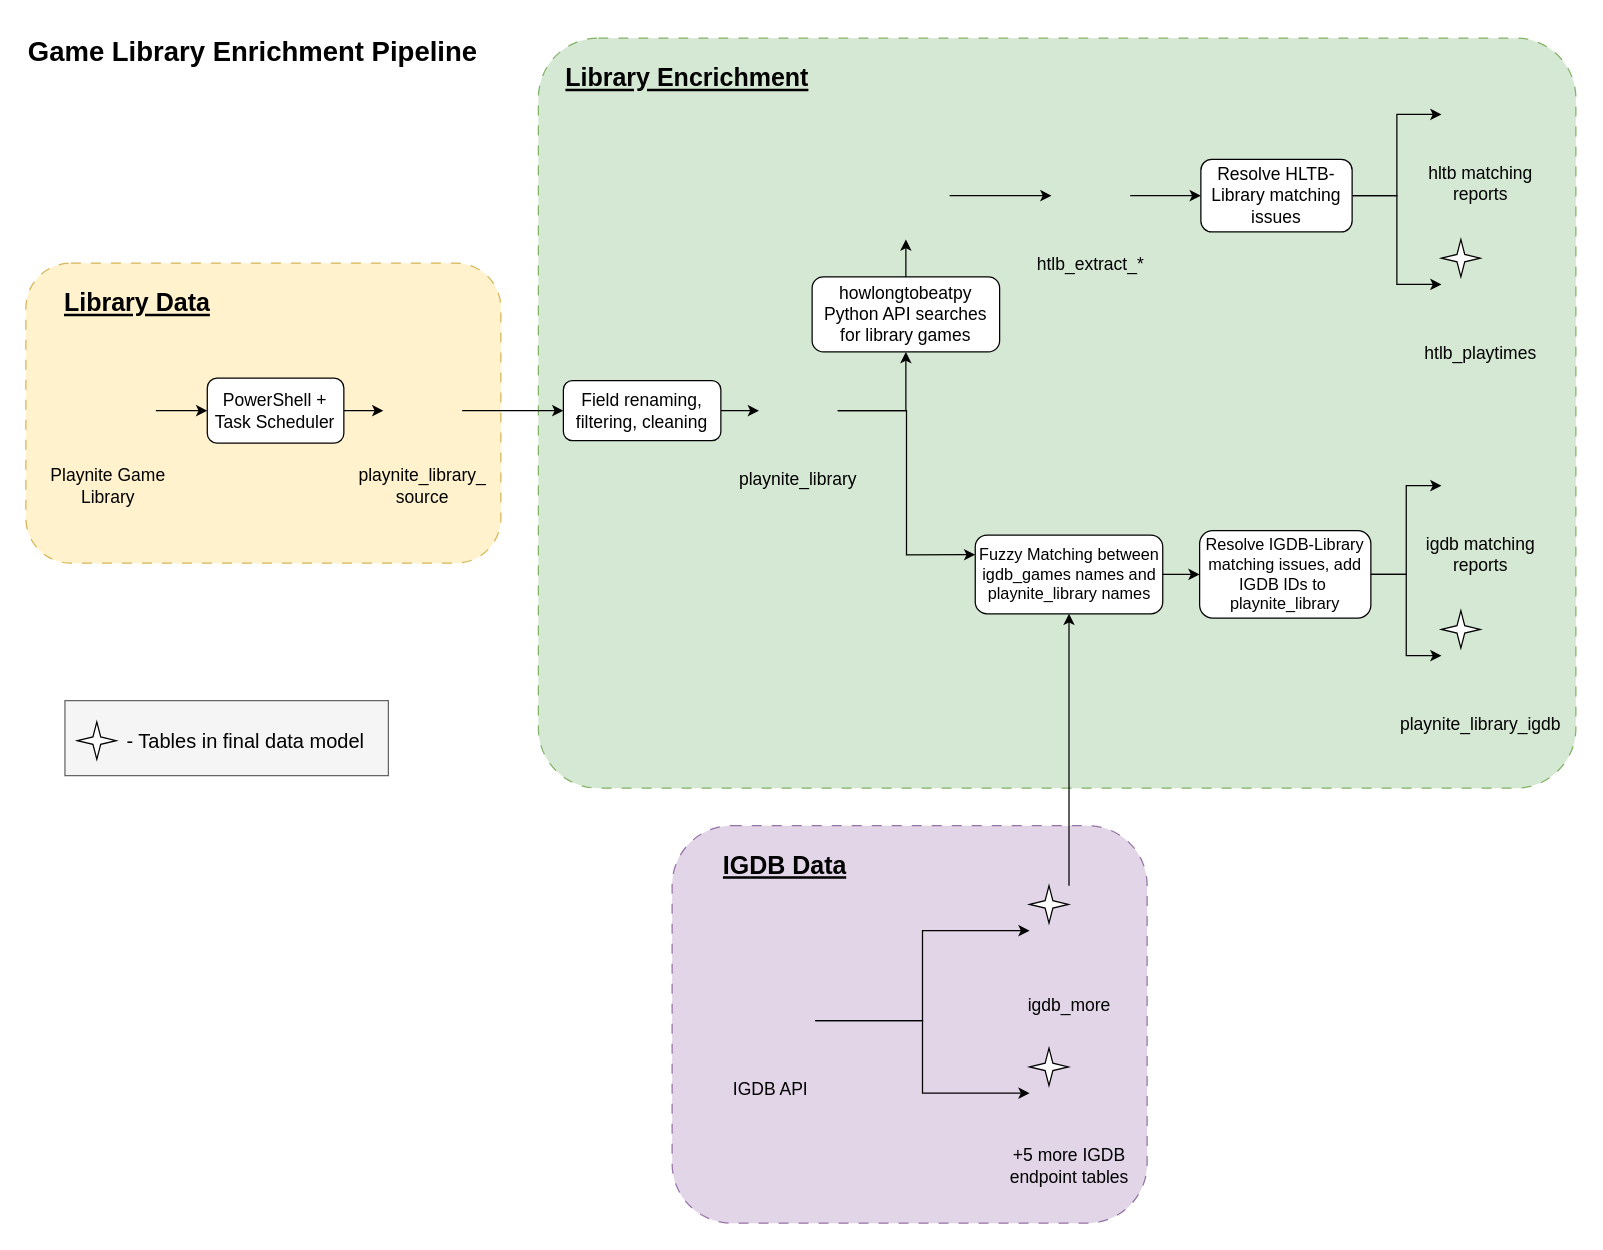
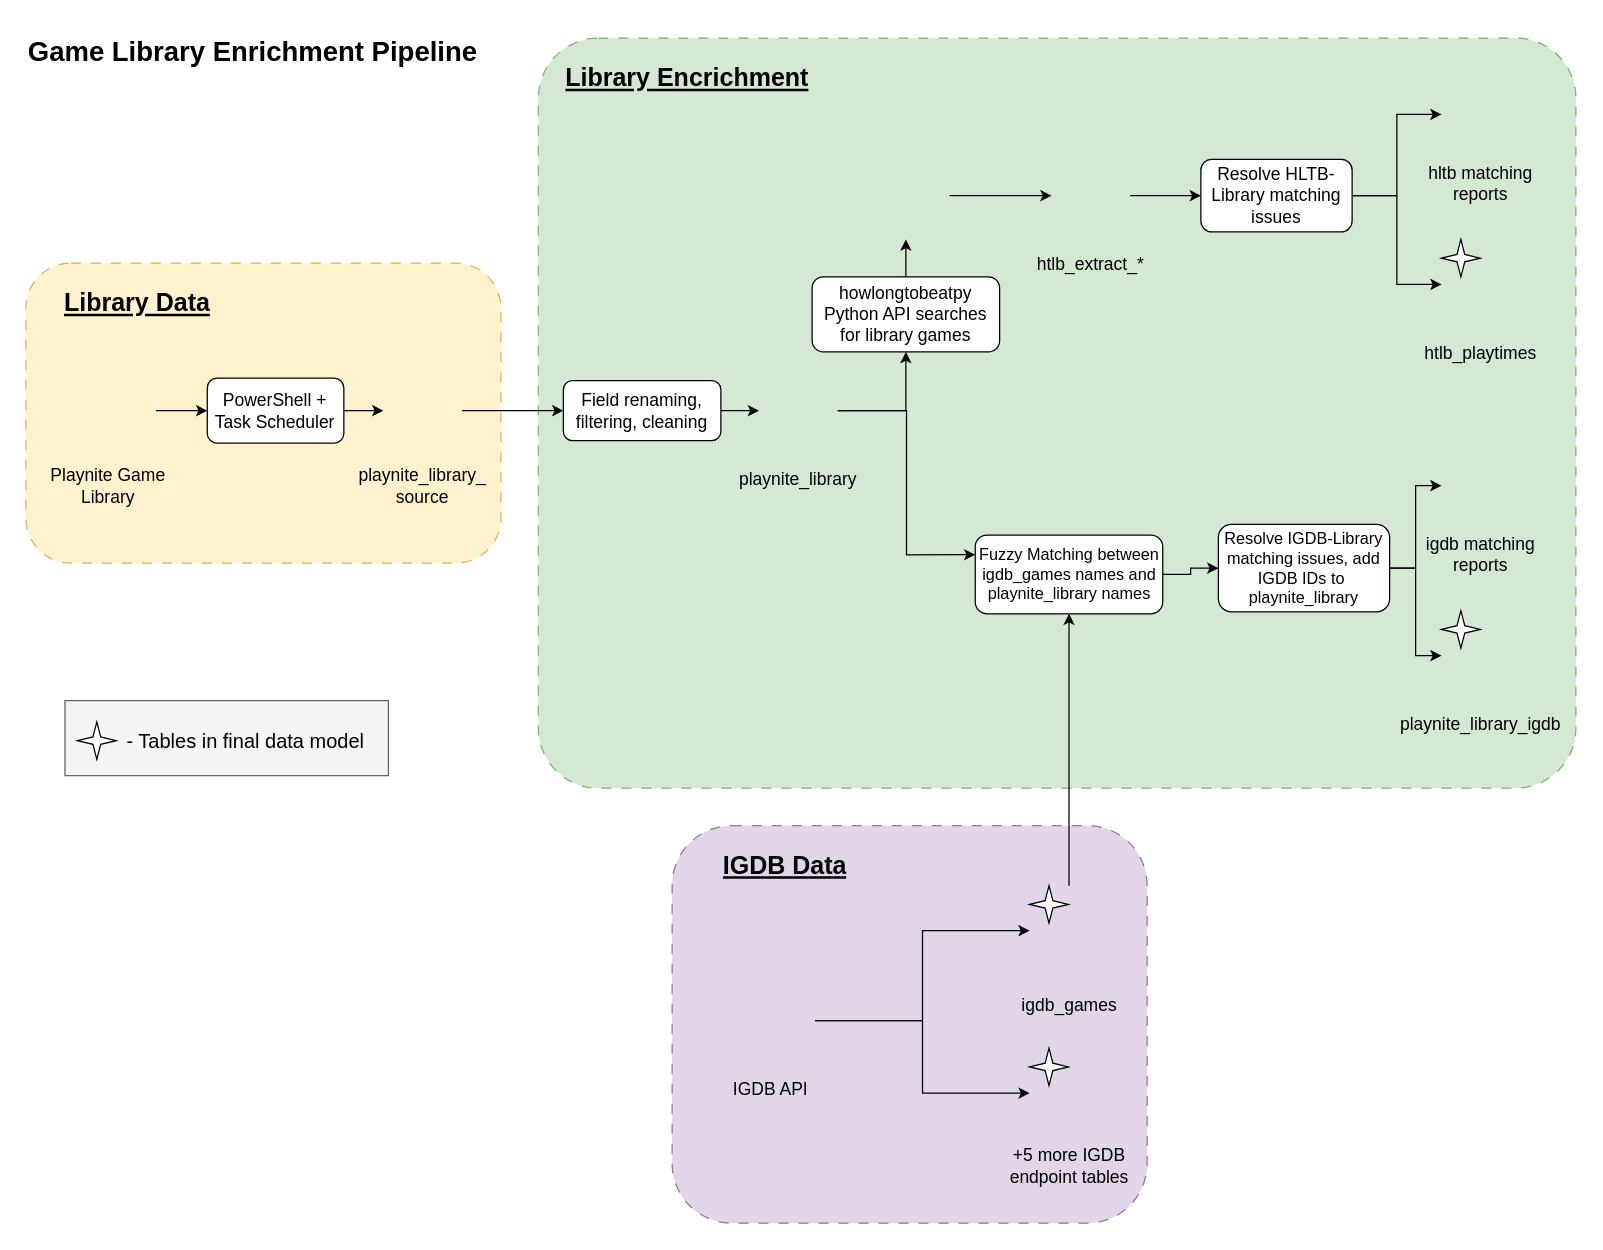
(1285, 574) -> (1304, 568)
(1069, 1006) -> (1069, 1006)
